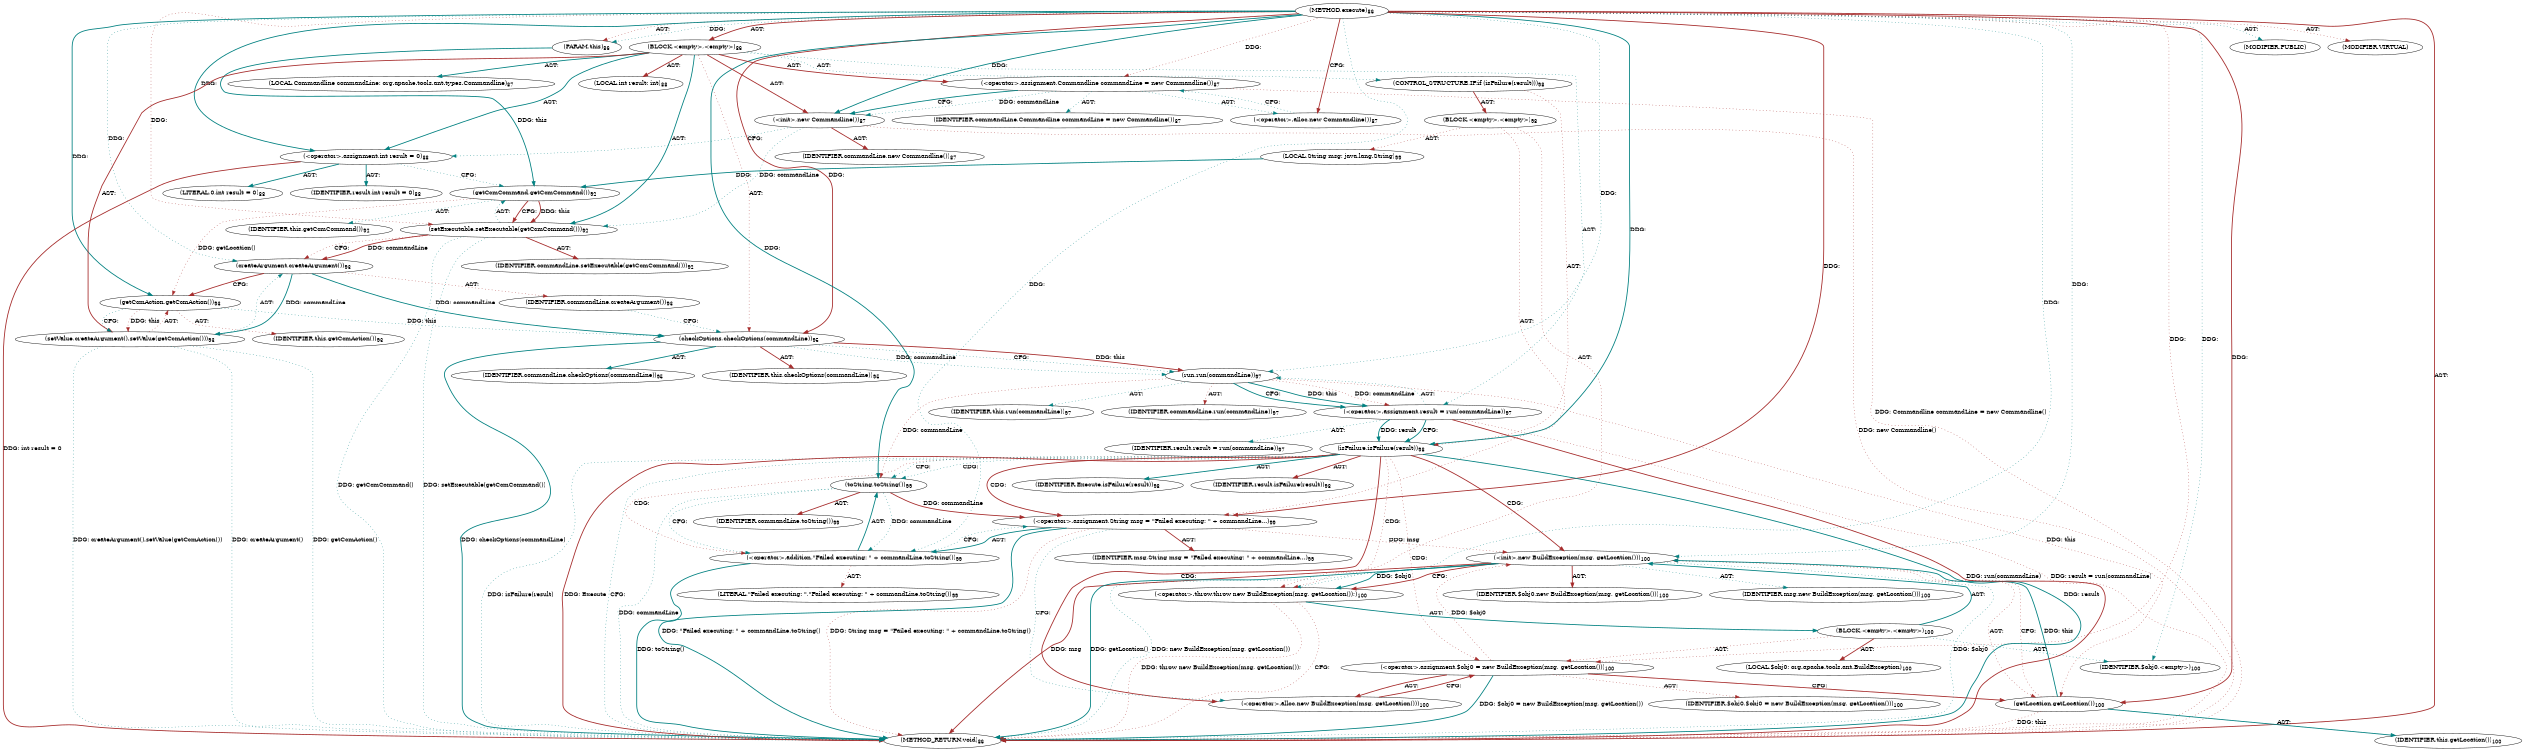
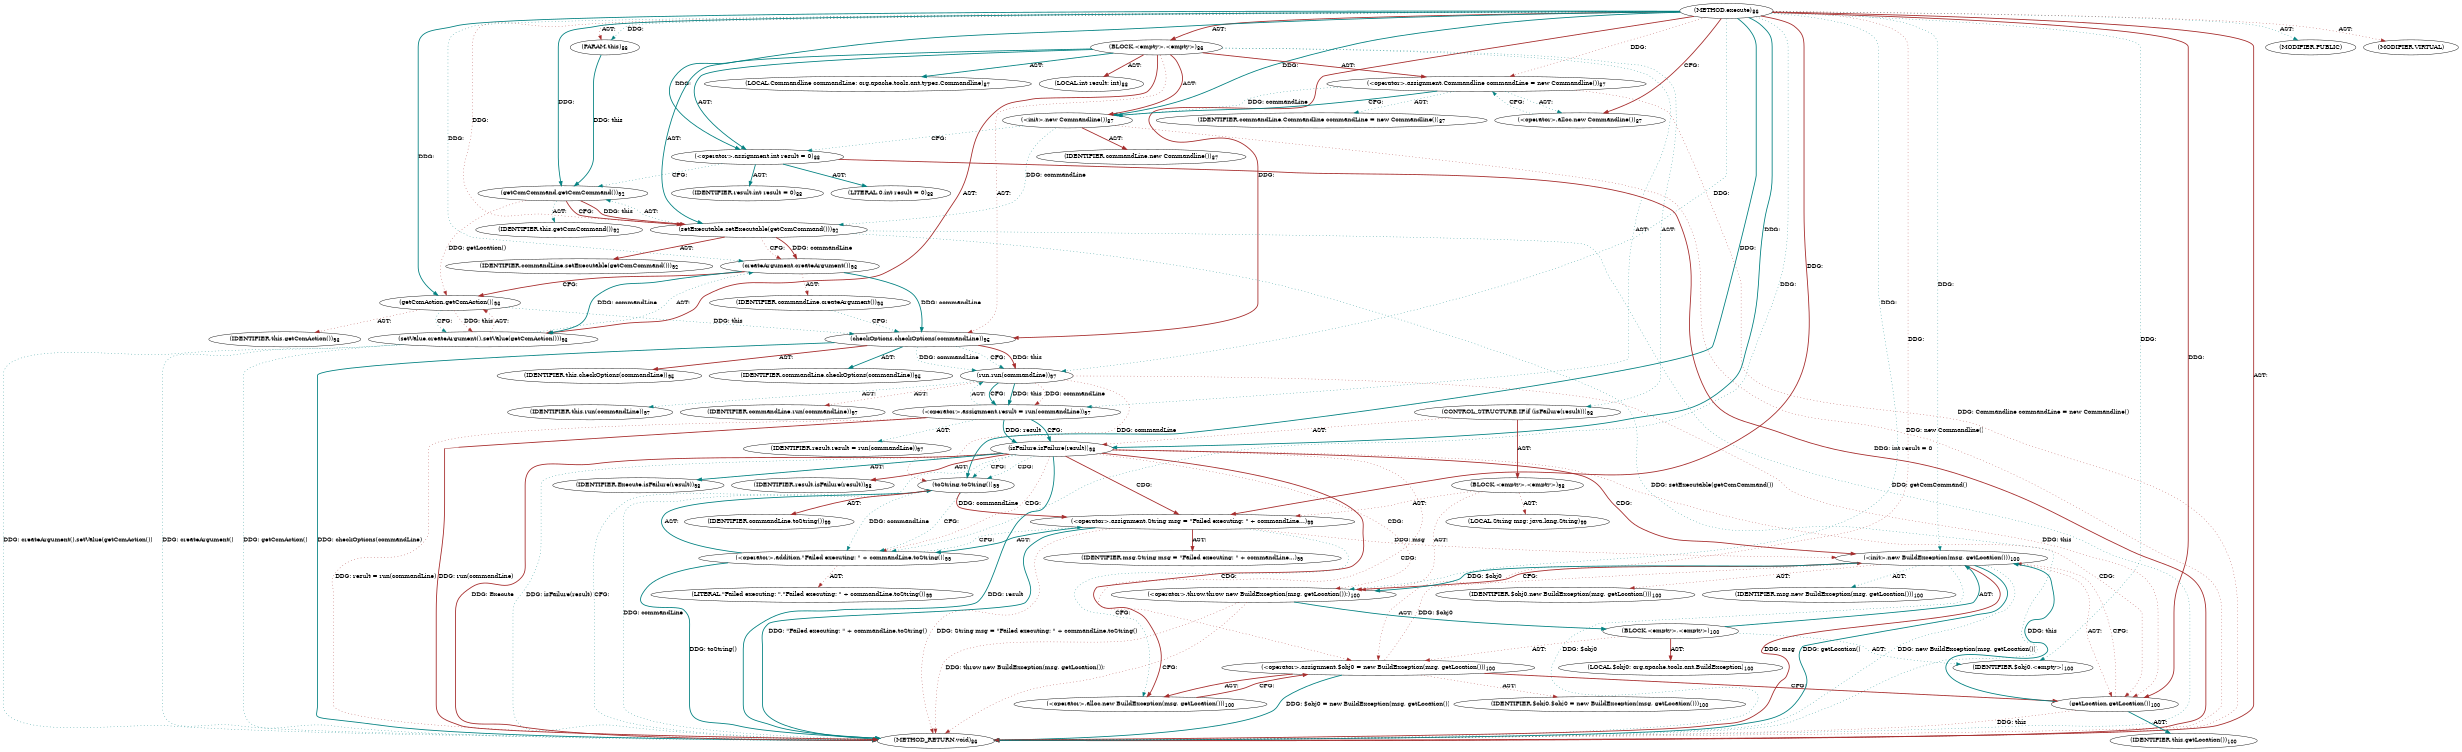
(924, 166) -> (1046, 15)
none -> (1679, 504)
(1572, 574) -> (1758, 576)
